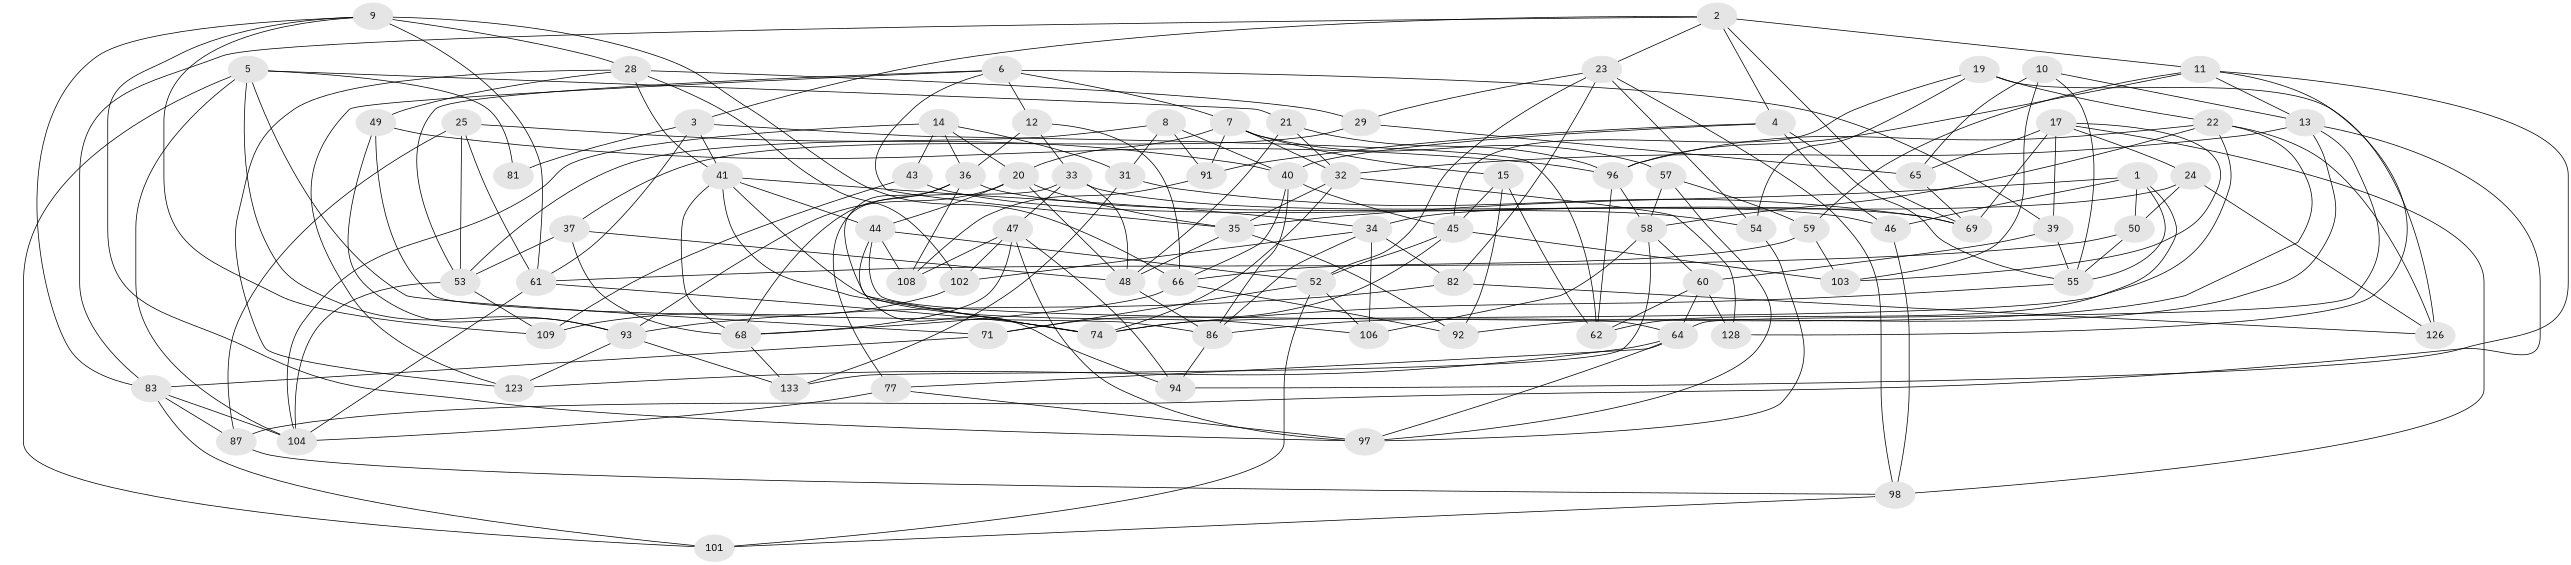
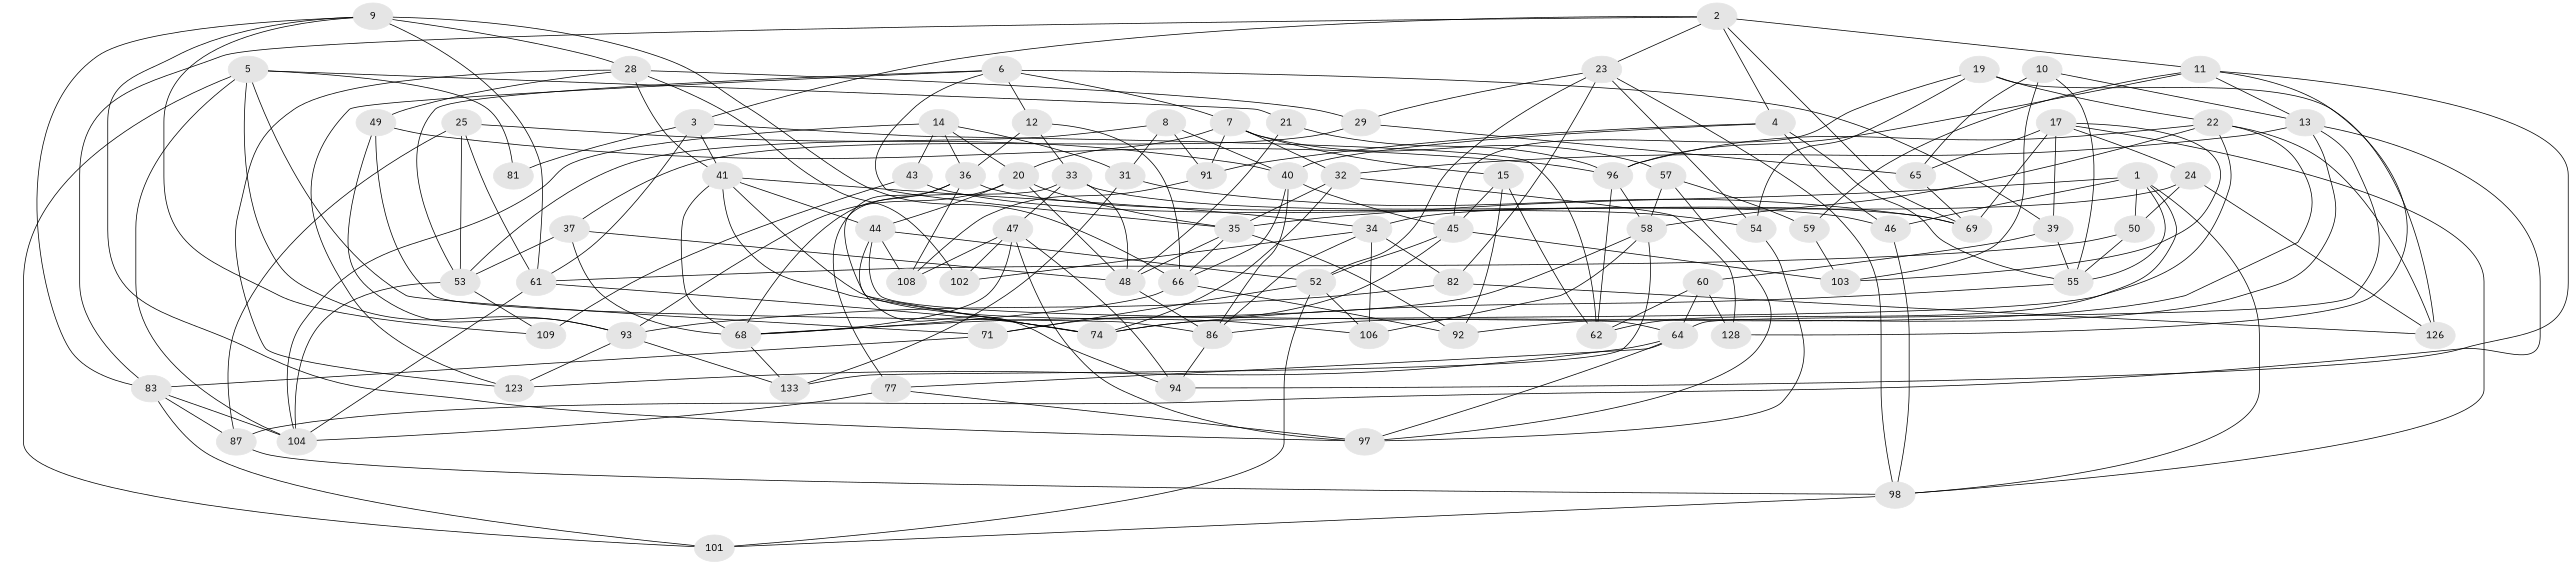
(1314, 149) -> none
(1671, 252) -> (1202, 316)
(1632, 259) -> (1206, 256)
(755, 314) -> none
none -> (2218, 434)
